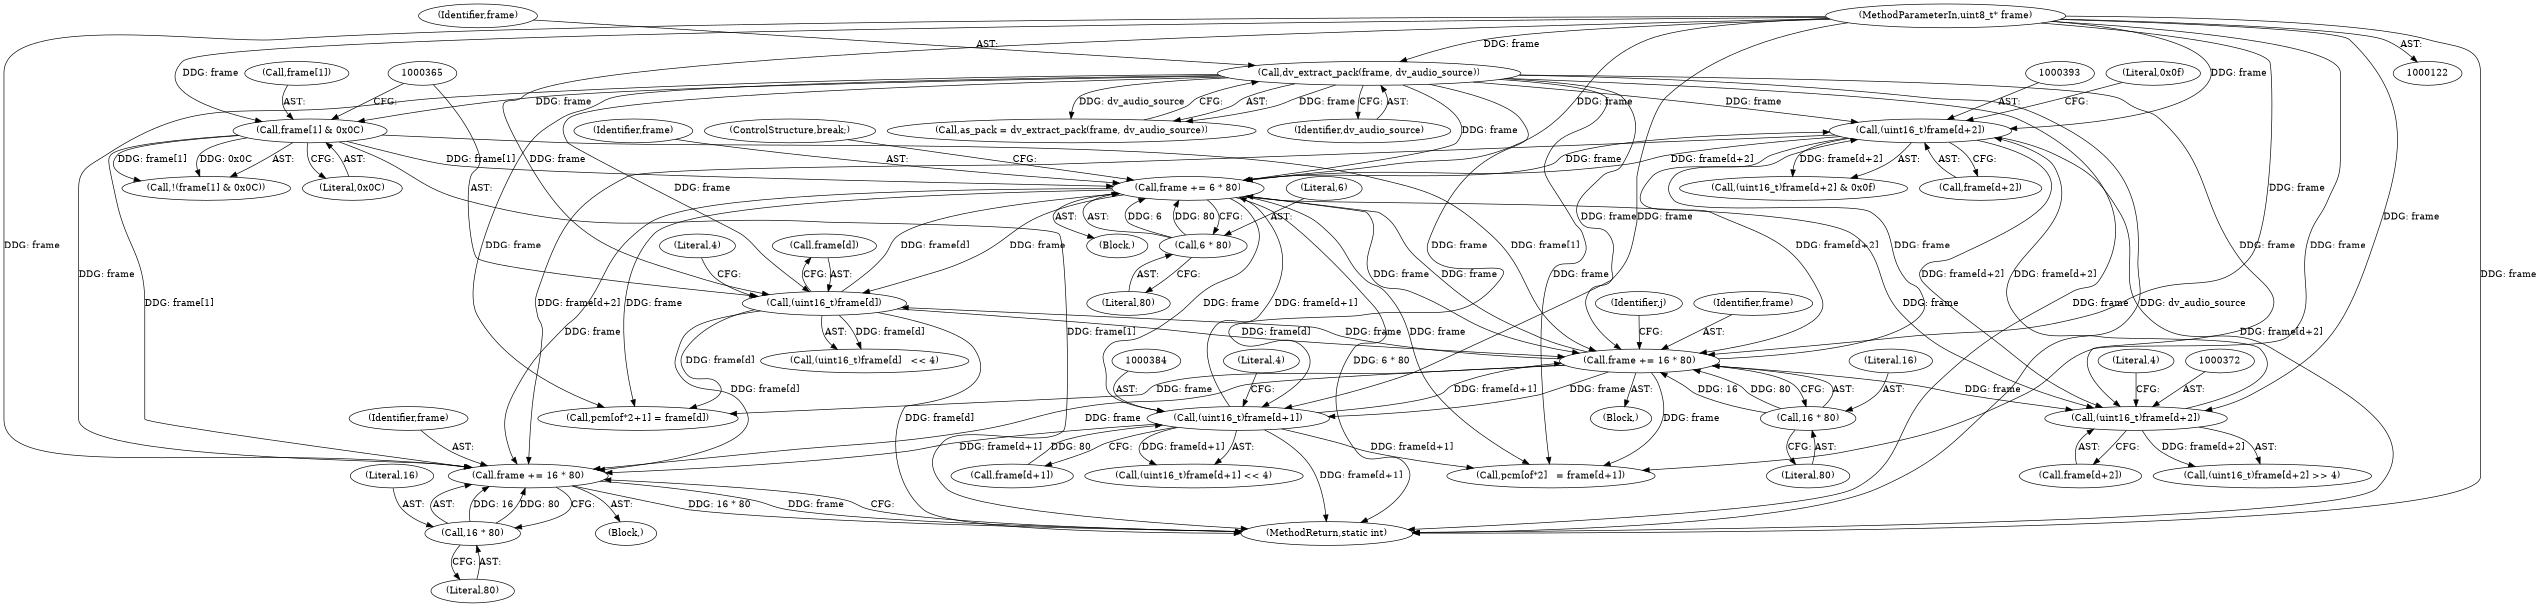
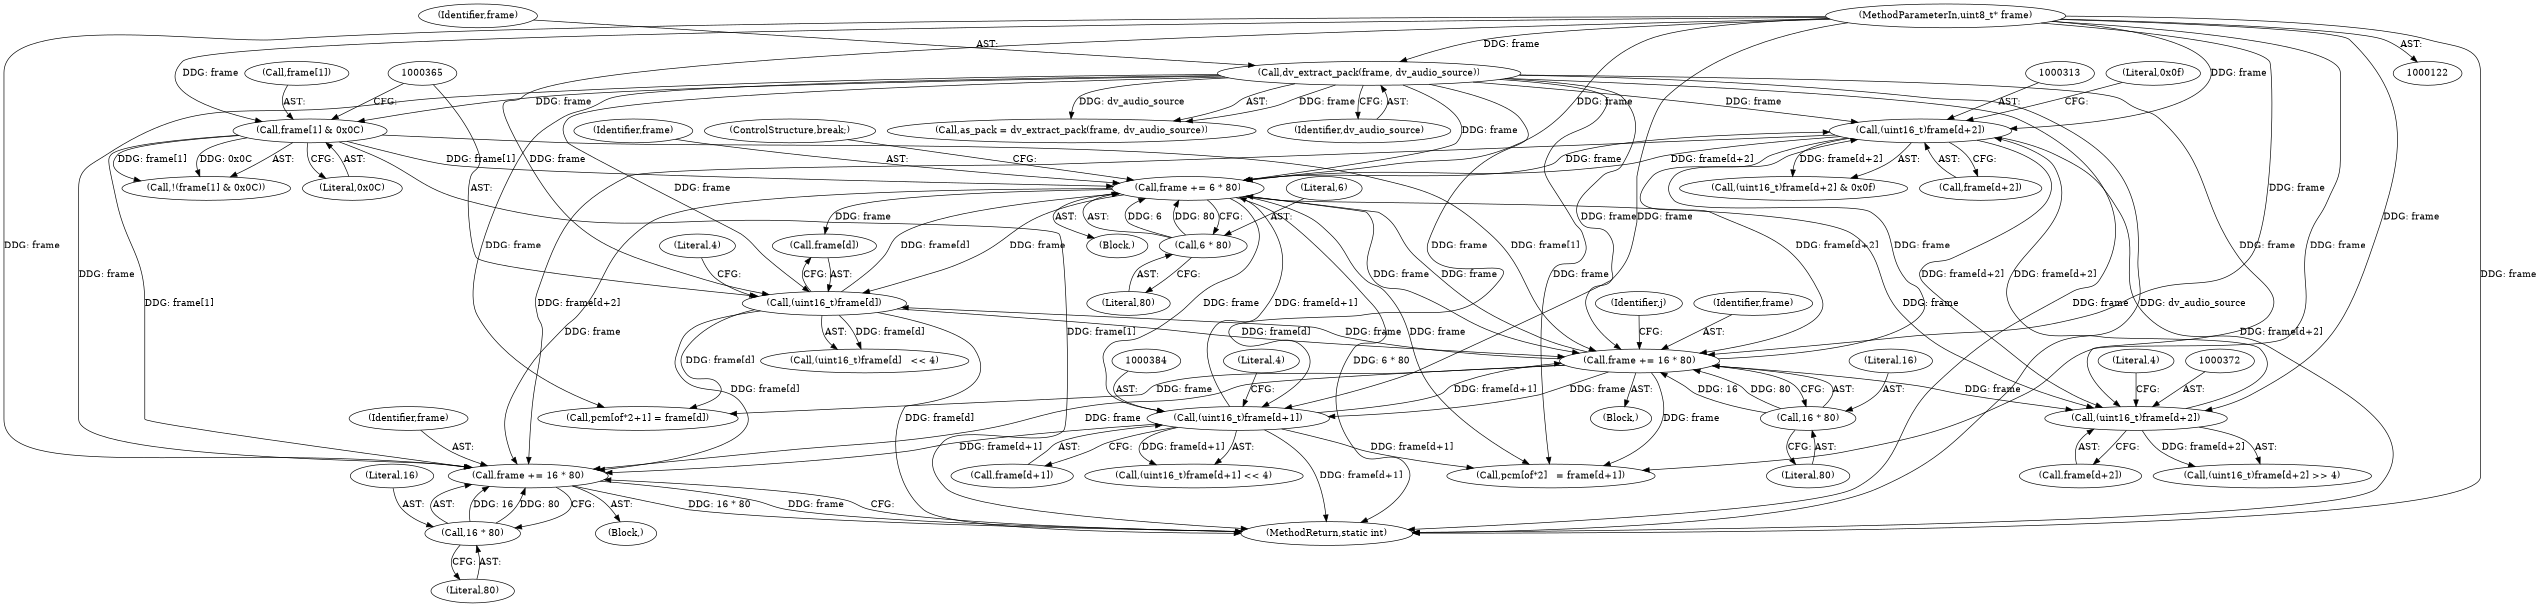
(2060, 73) -> (2060, 73)
(1197, 98) -> none
(795, 205) -> (956, 195)
(1071, 447) -> (1071, 447)
